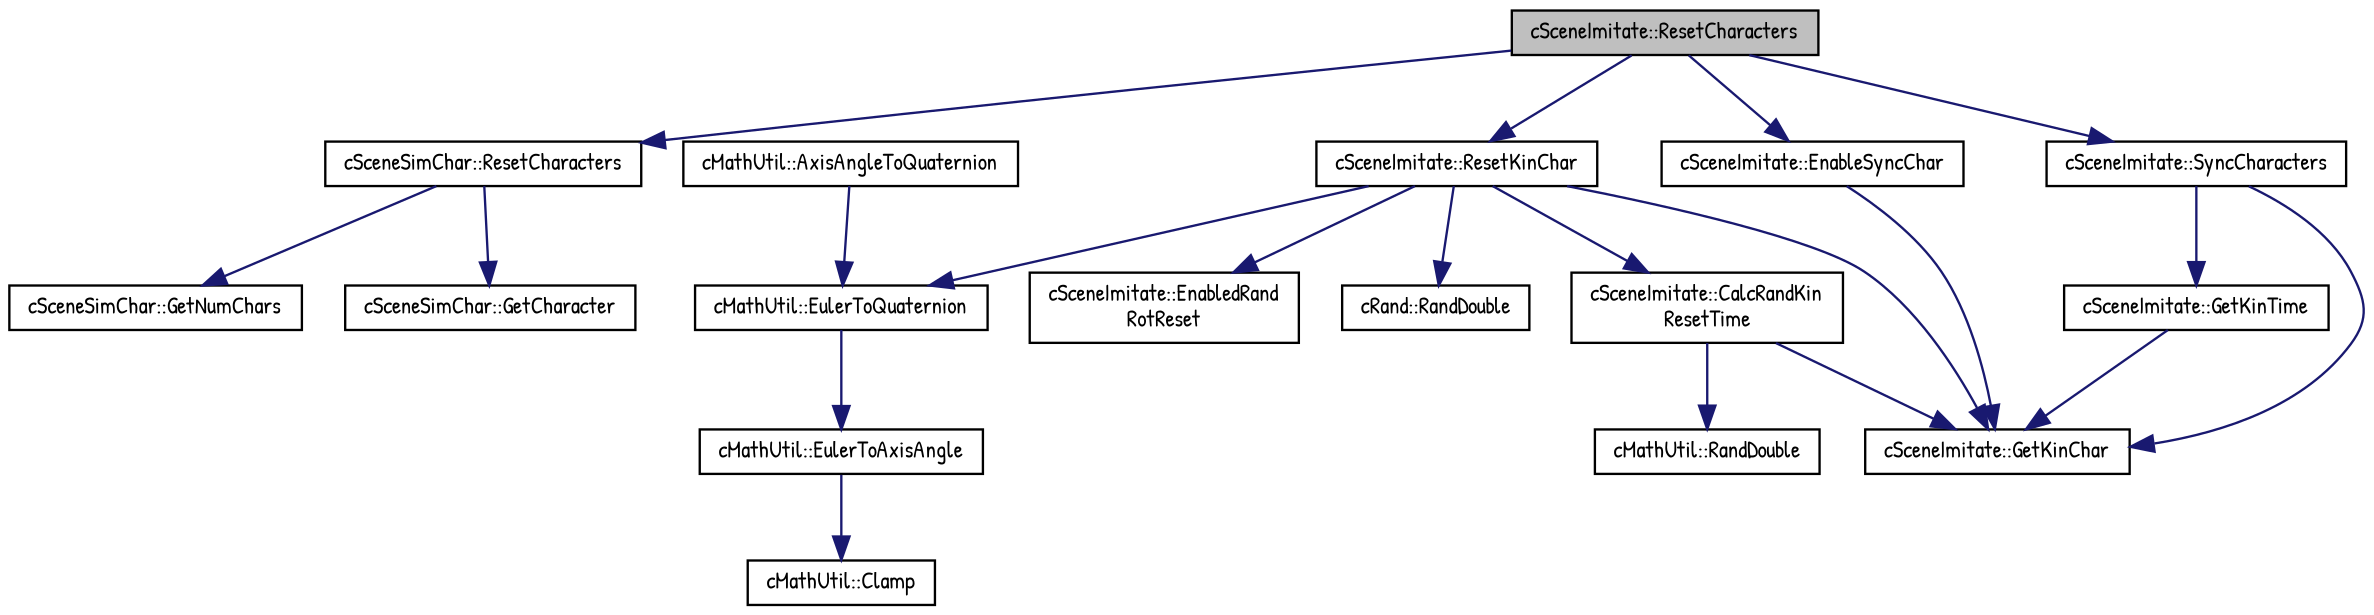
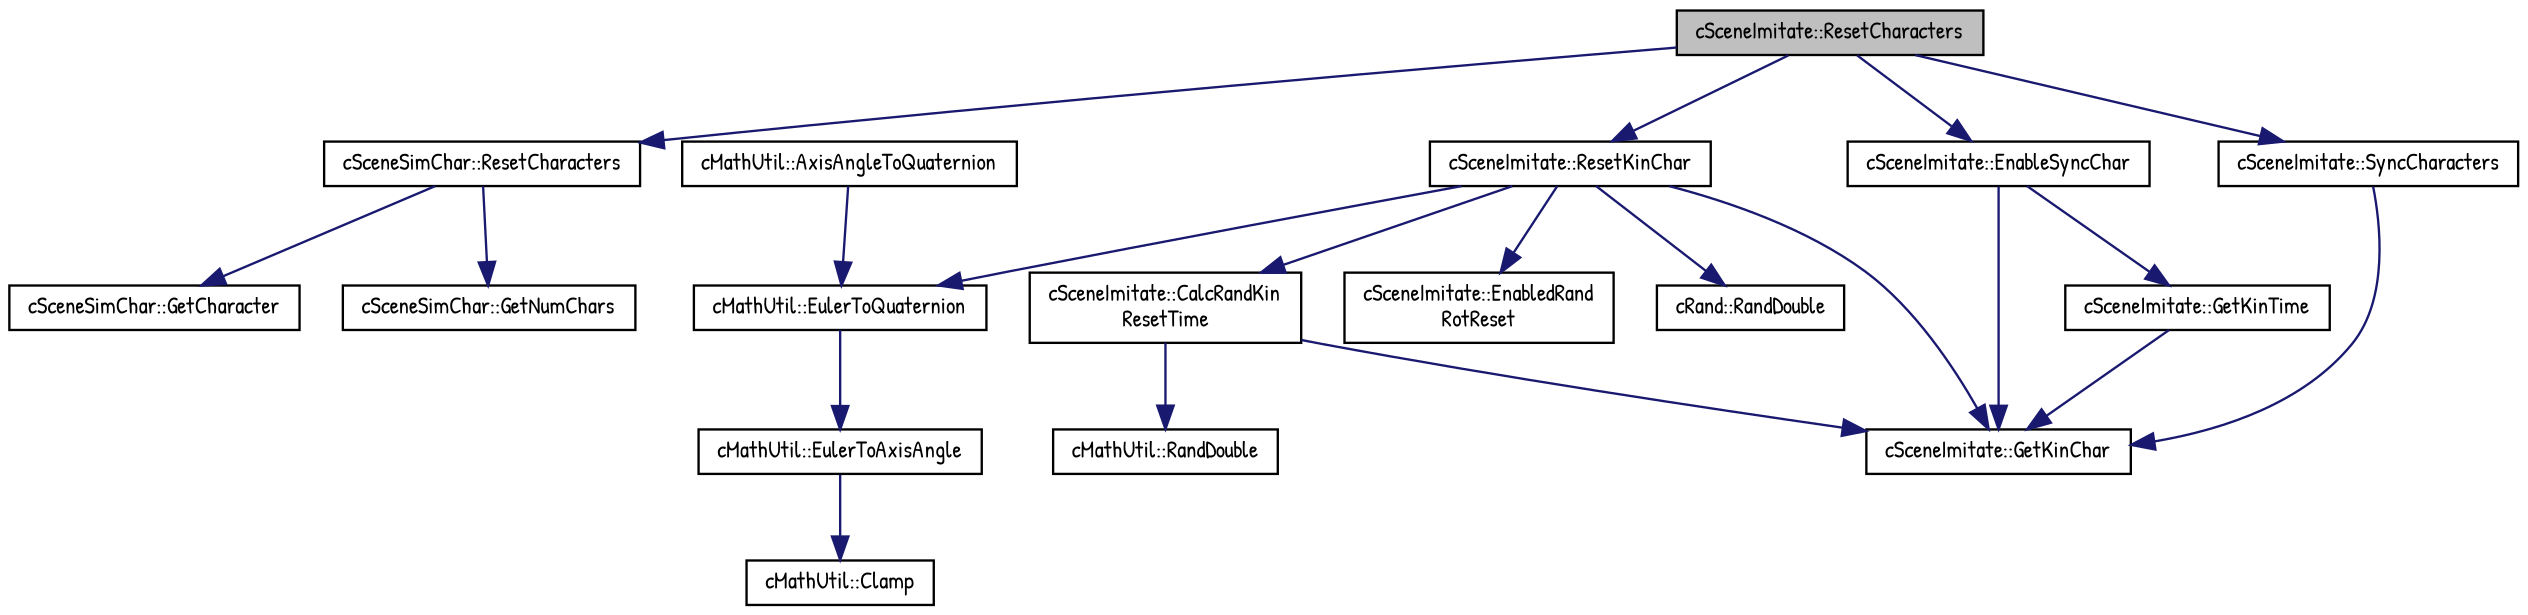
(2196, 224) -> (2088, 229)
